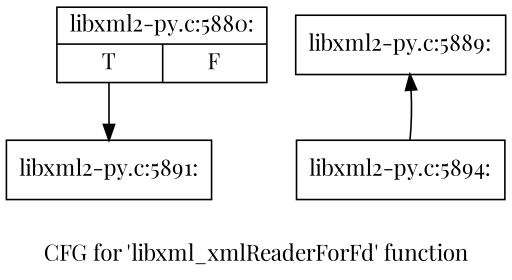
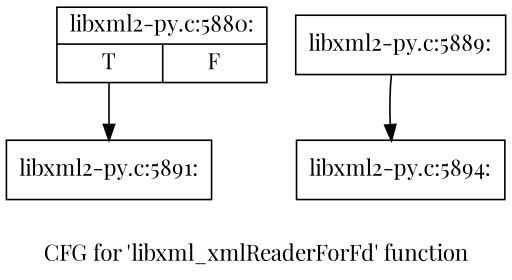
(411, 115) -> (390, 99)
